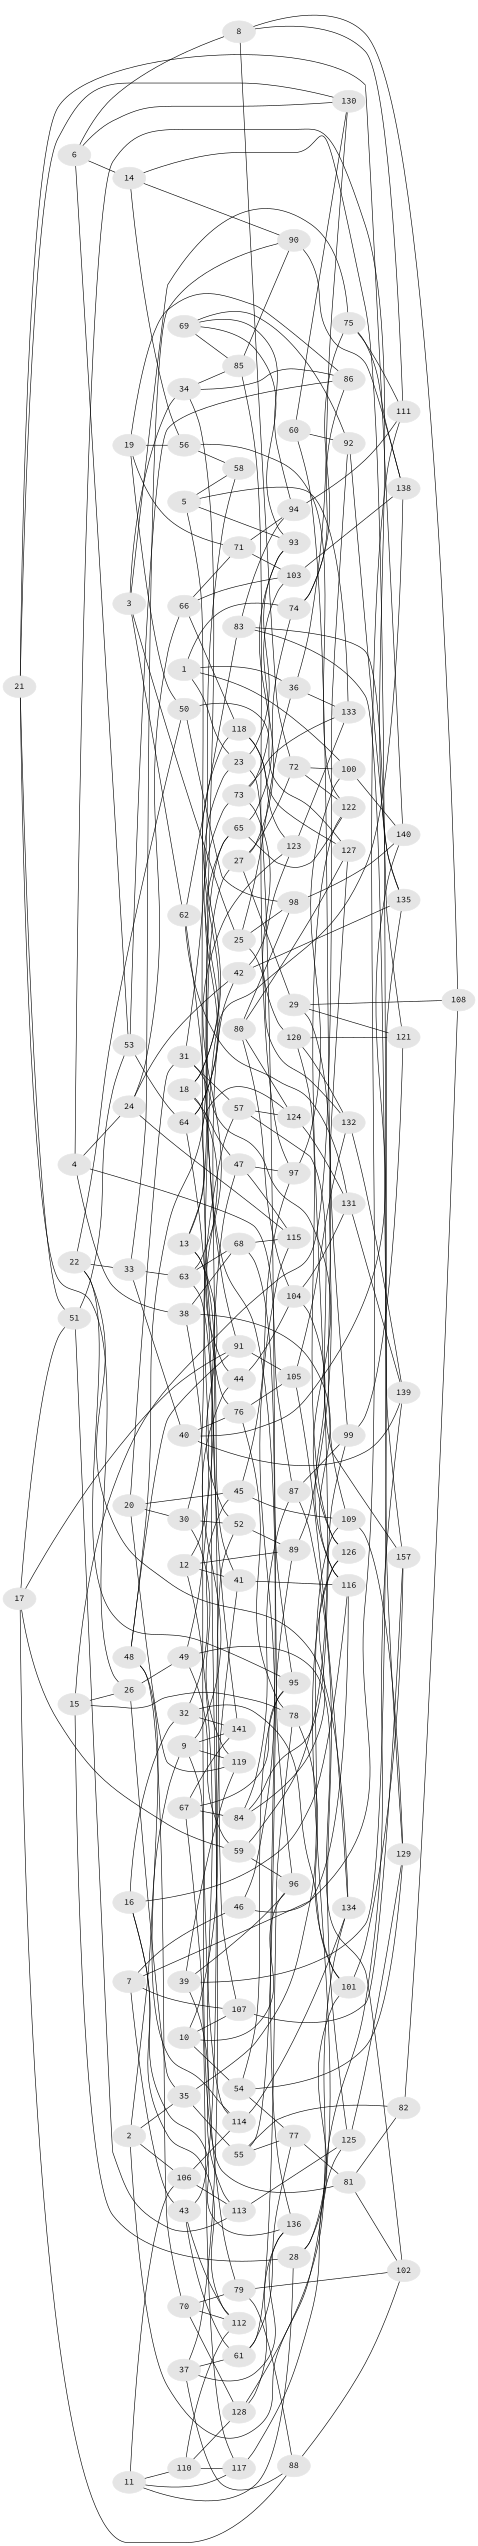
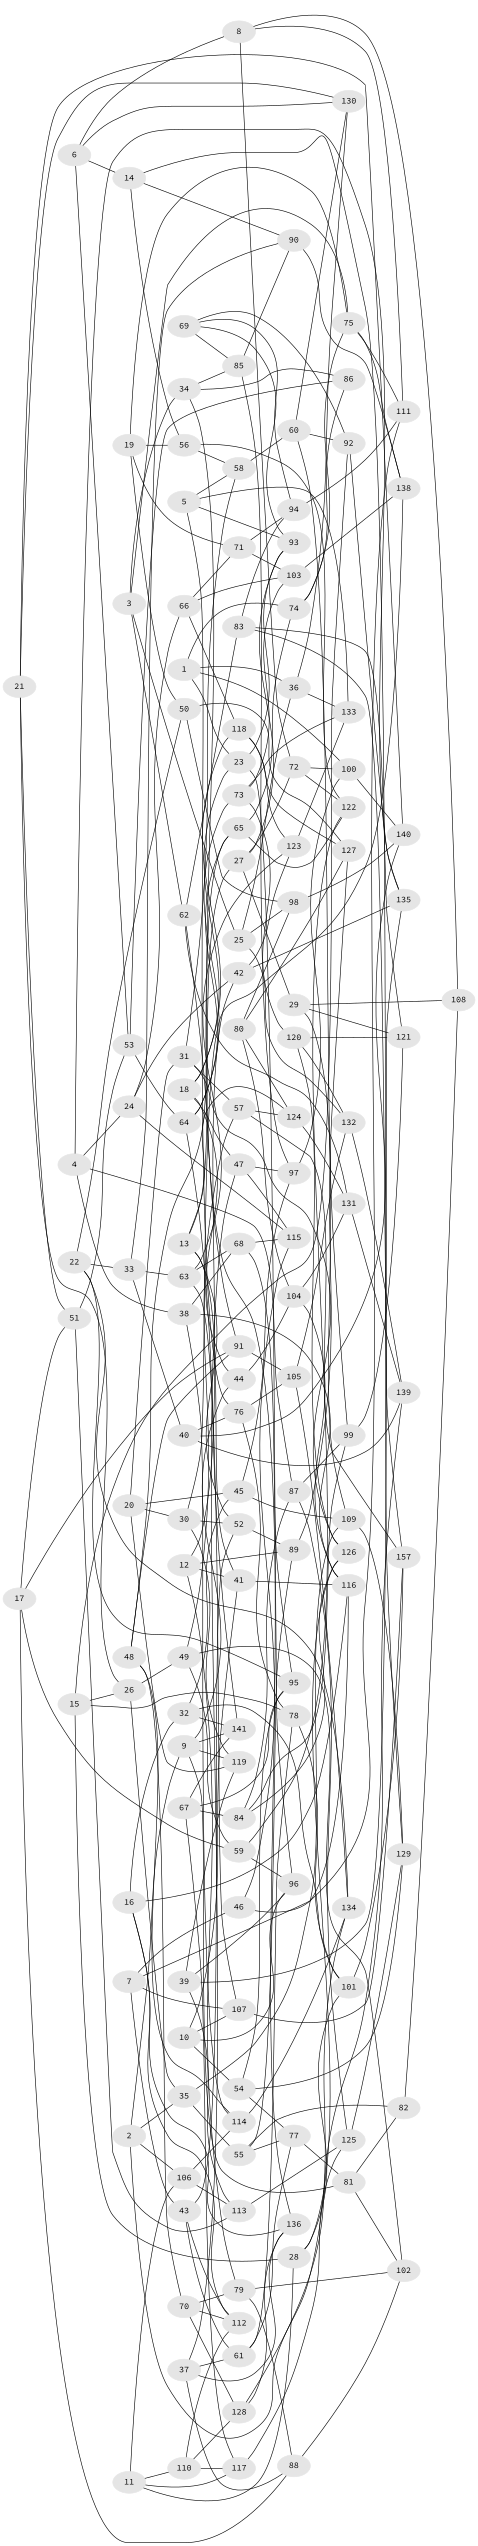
(198, 295) -> (191, 190)
none -> (266, 450)
